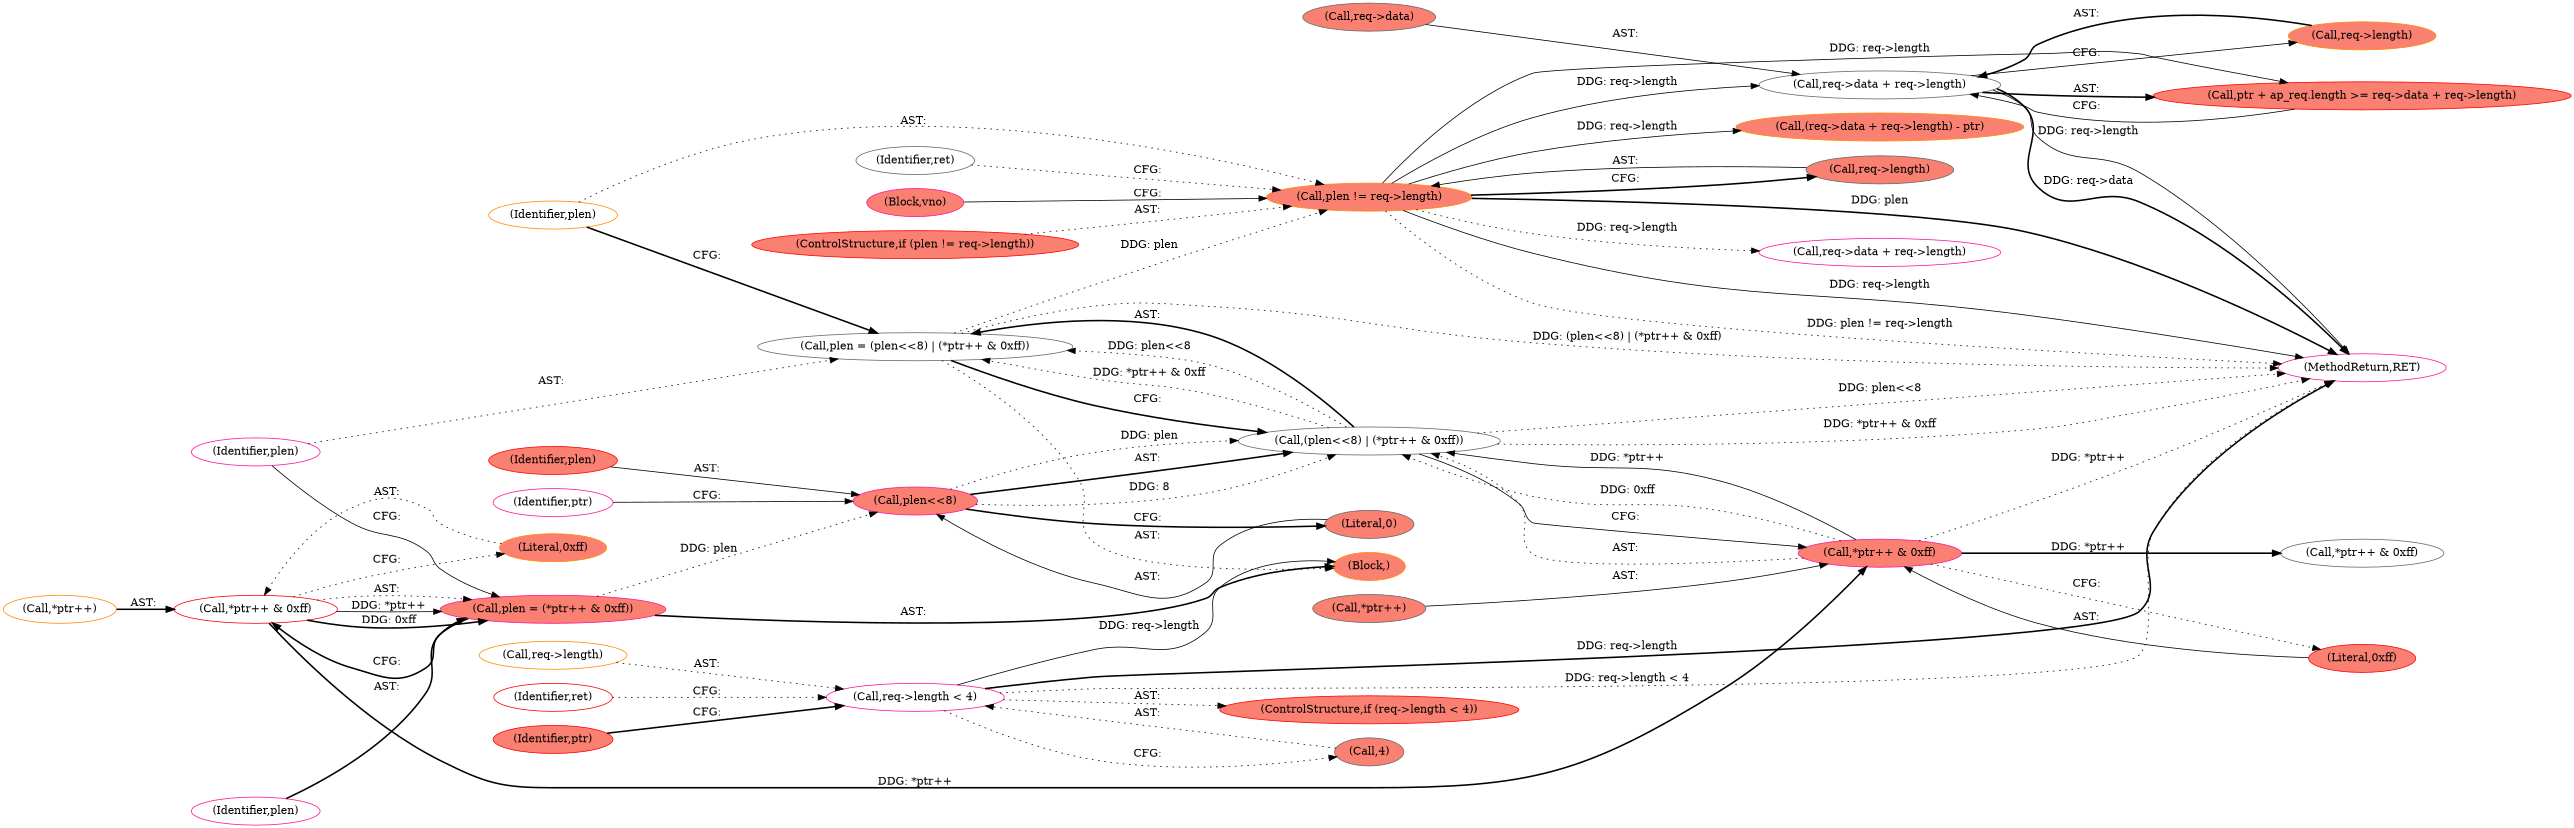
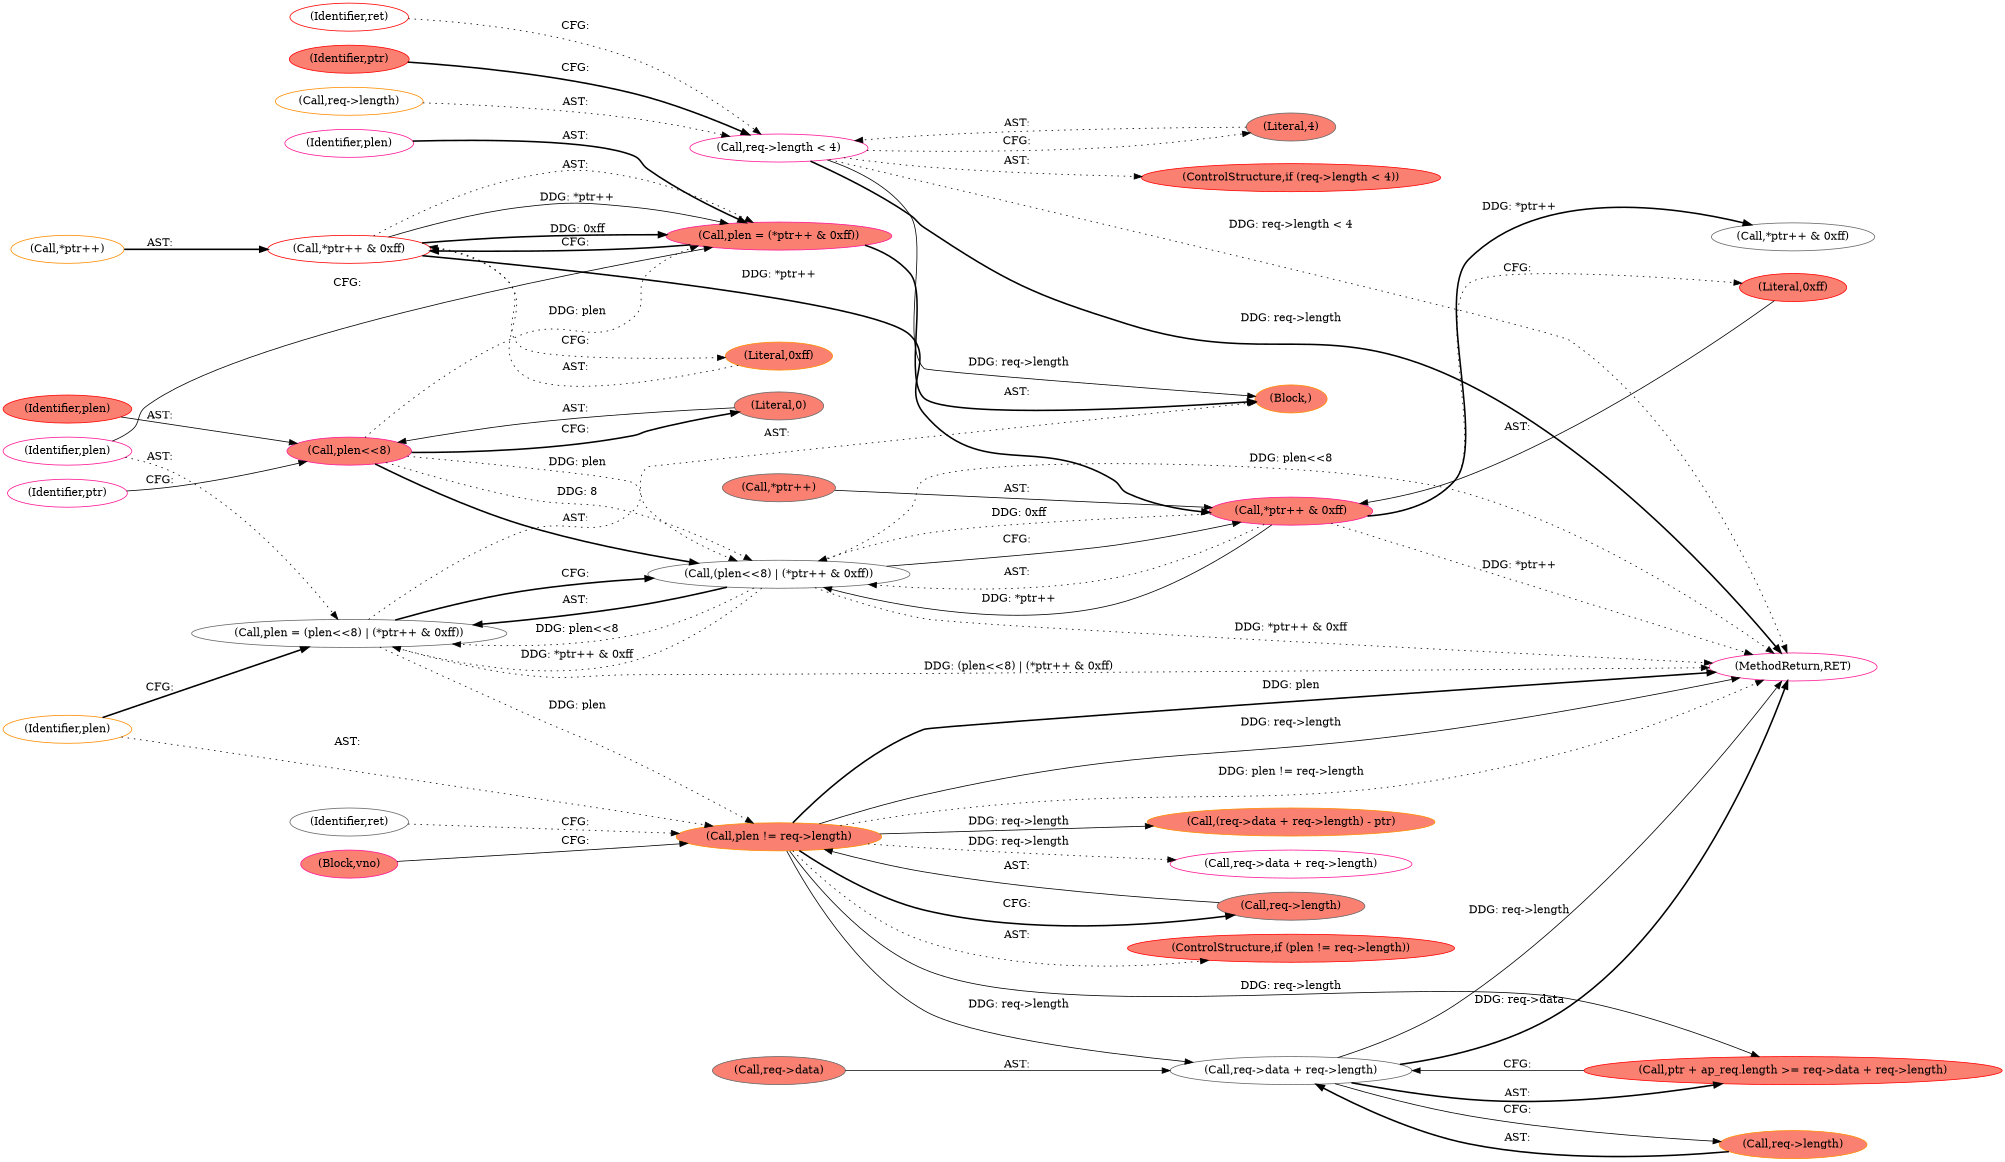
(1154, 221) -> (981, 956)
(733, 555) -> (534, 331)
(1369, 752) -> (1291, 127)
